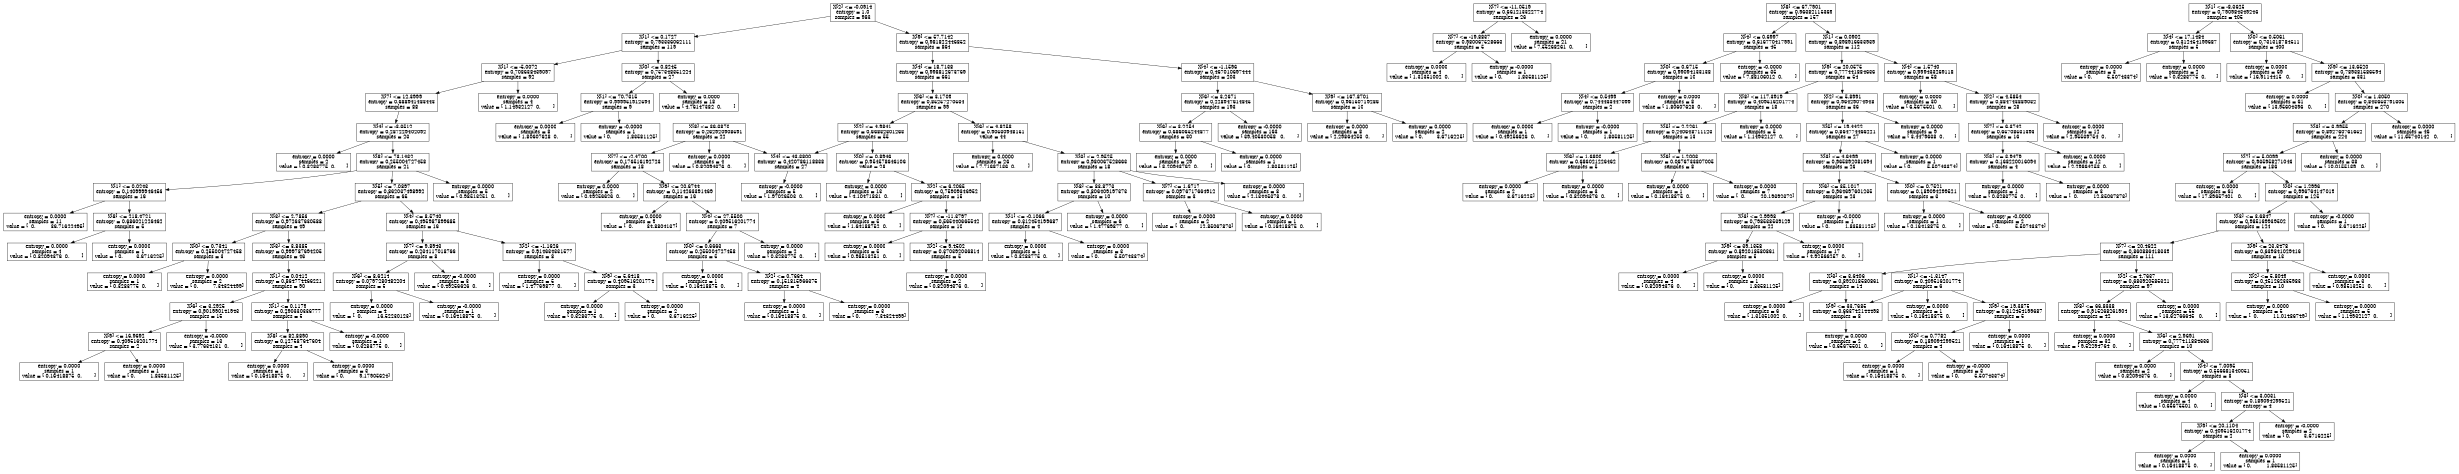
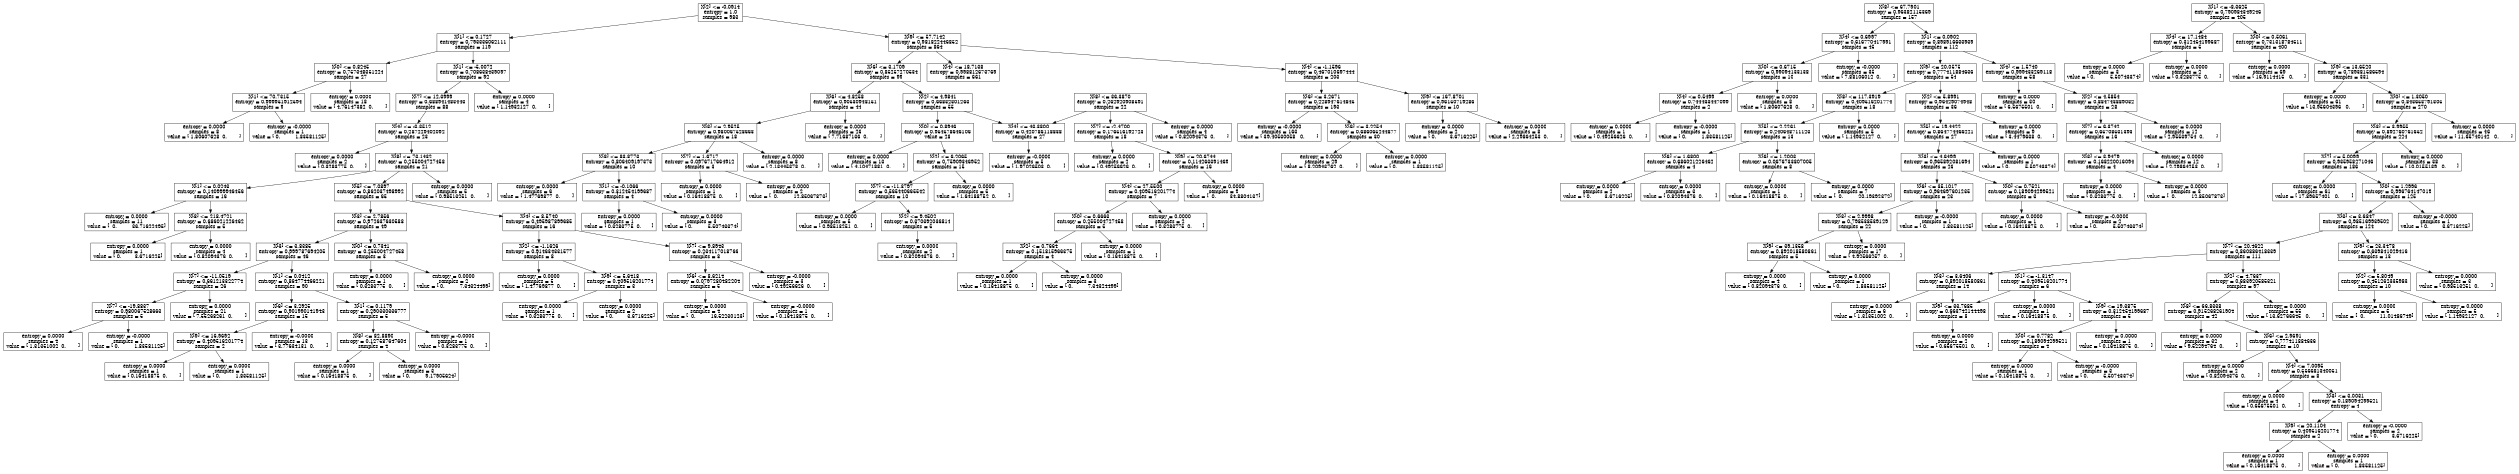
(1842, 72) -> (1940, 72)
(933, 86) -> (907, 56)
(993, 132) -> (845, 102)
(1583, 162) -> (1680, 162)
none -> (253, 266)
